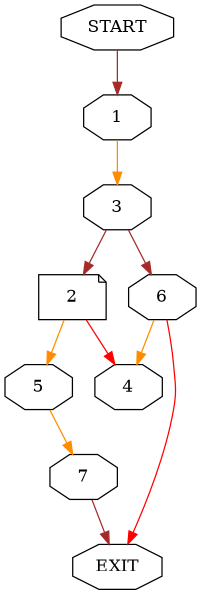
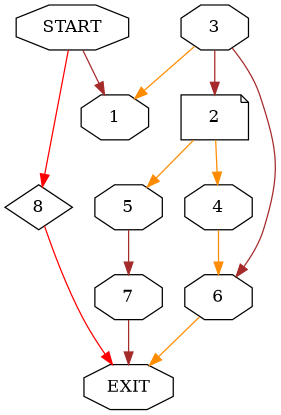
(117, 156) -> (169, 68)
none -> (39, 207)
(148, 336) -> (219, 246)
(97, 337) -> (216, 156)
(58, 426) -> (129, 246)
(170, 429) -> (179, 337)
